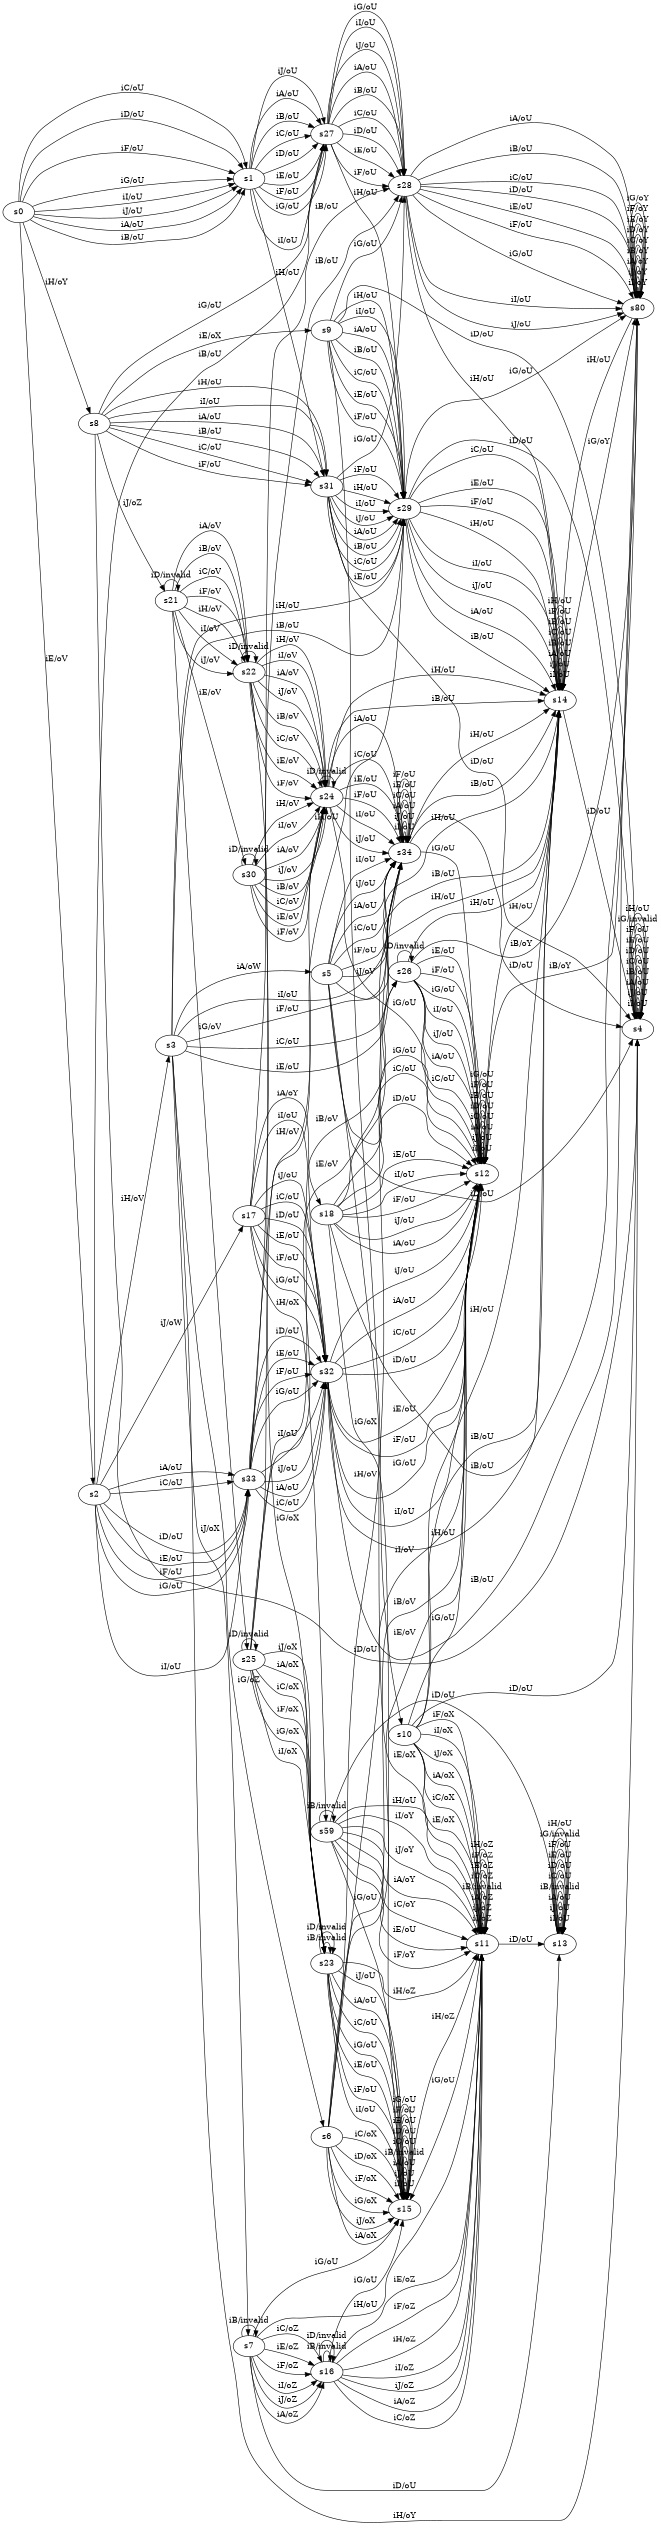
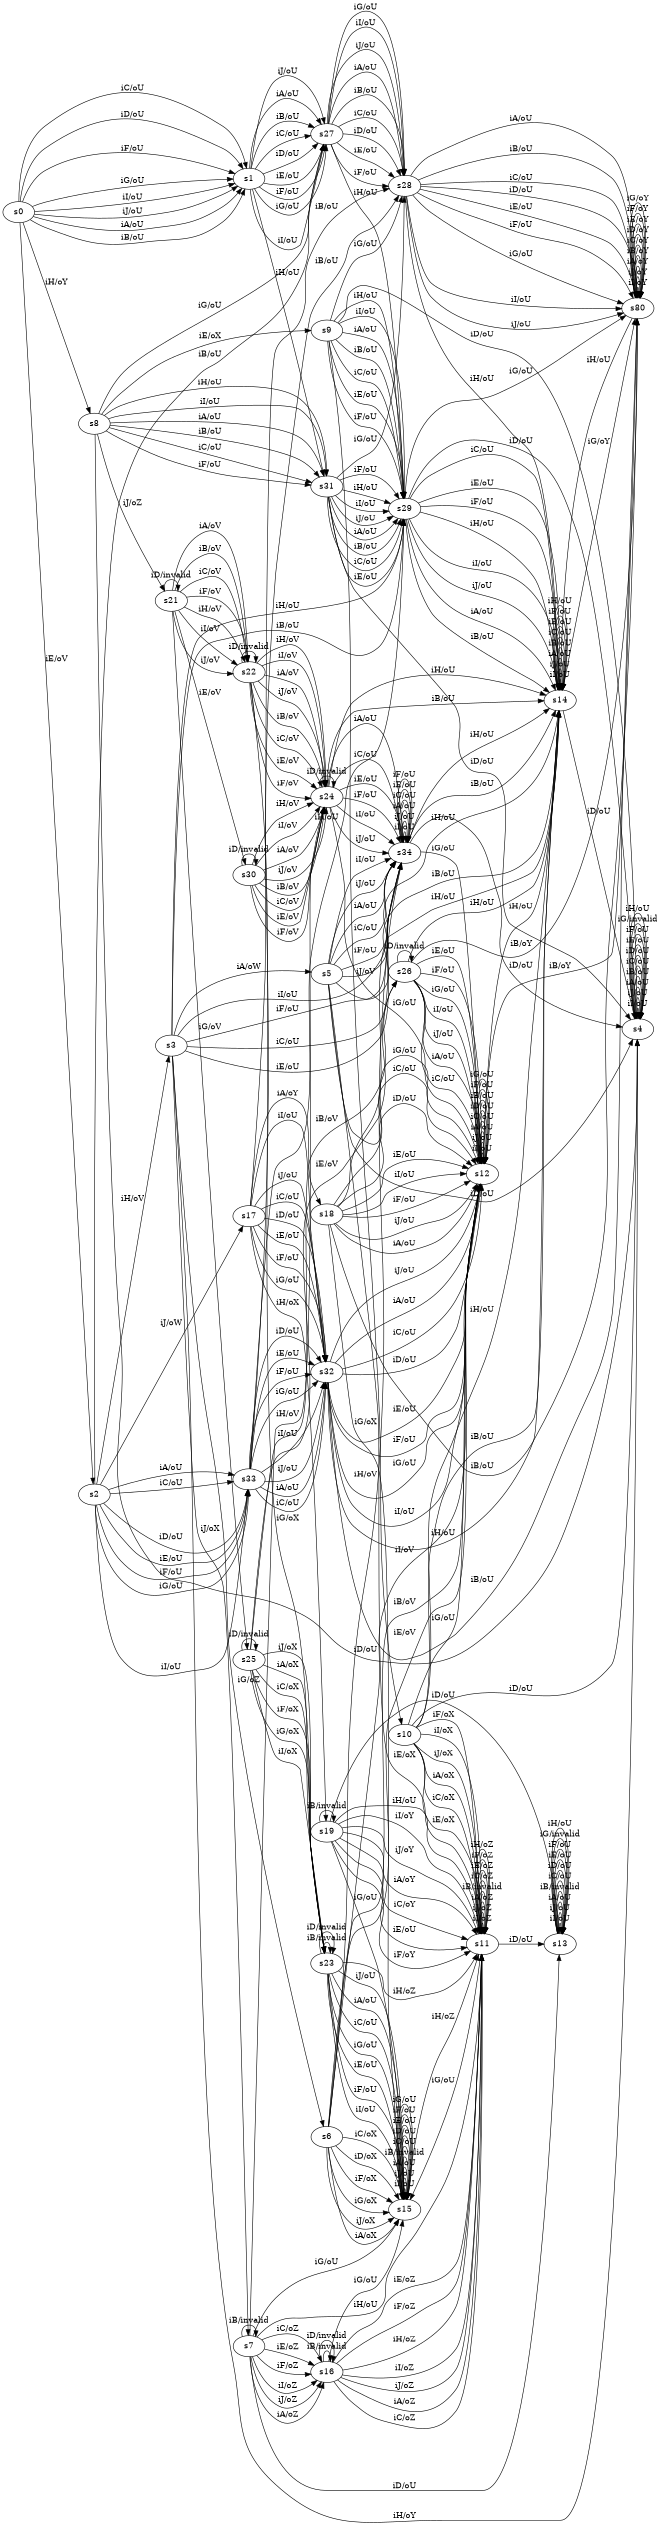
(293, 1148) -> (270, 1565)
(327, 1832) -> (327, 1832)
